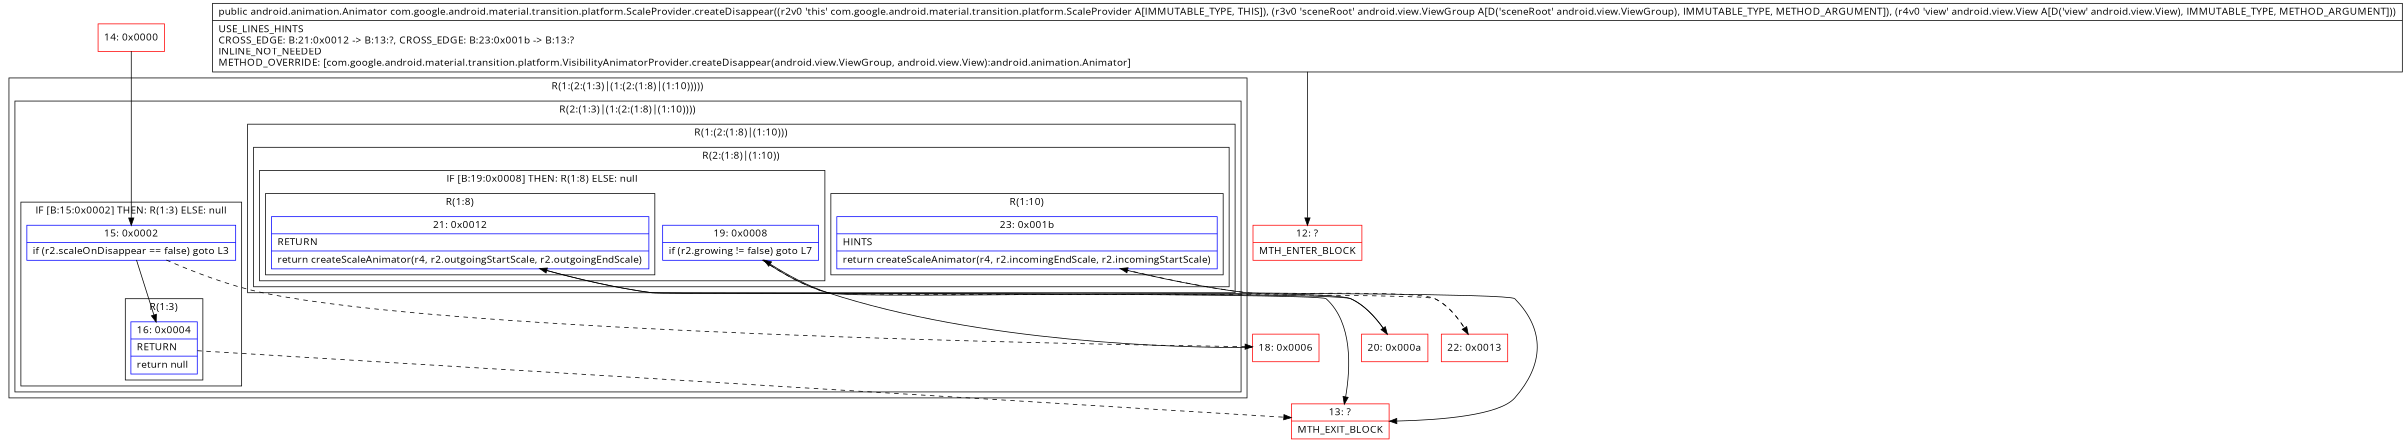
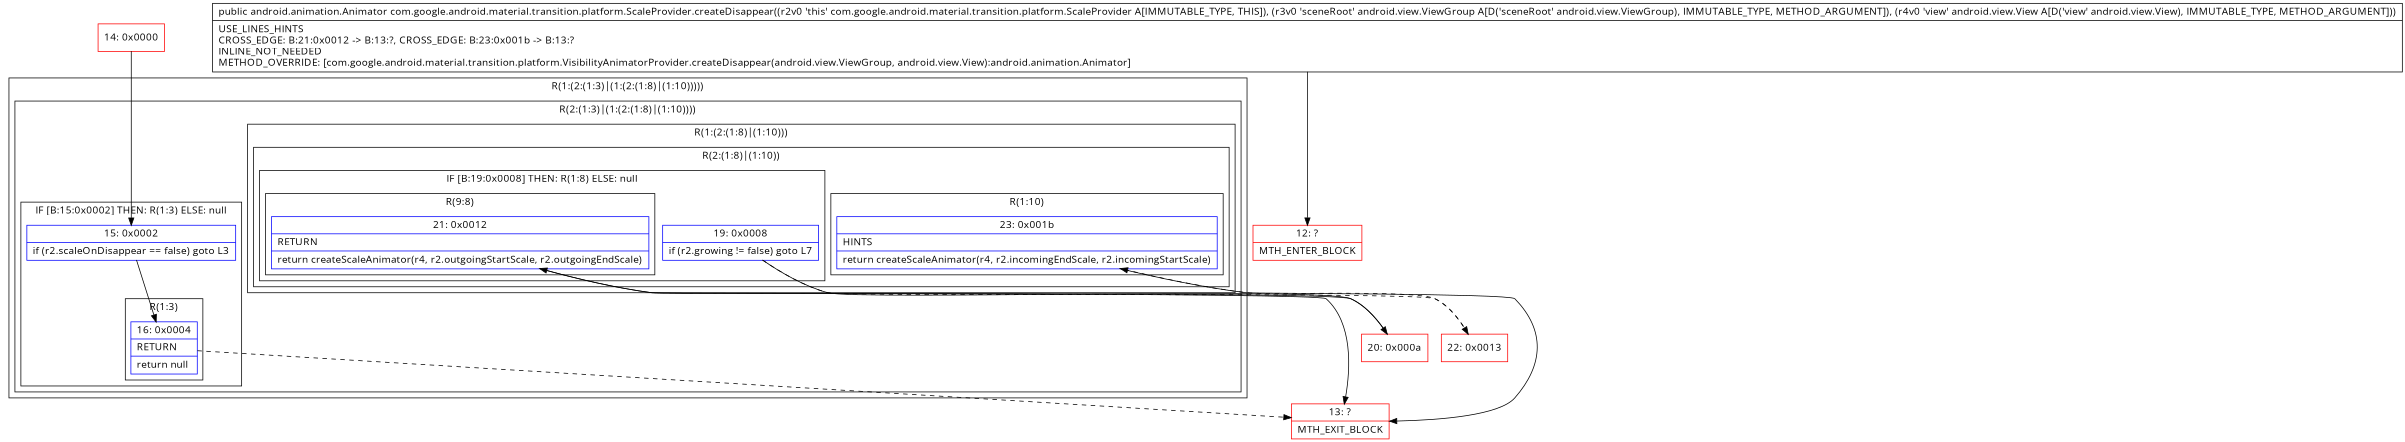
(460, 202) -> (460, 202)
(1286, 348) -> none
